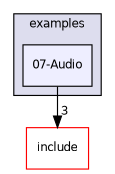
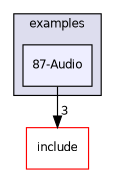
(57, 66) -> (57, 66)
